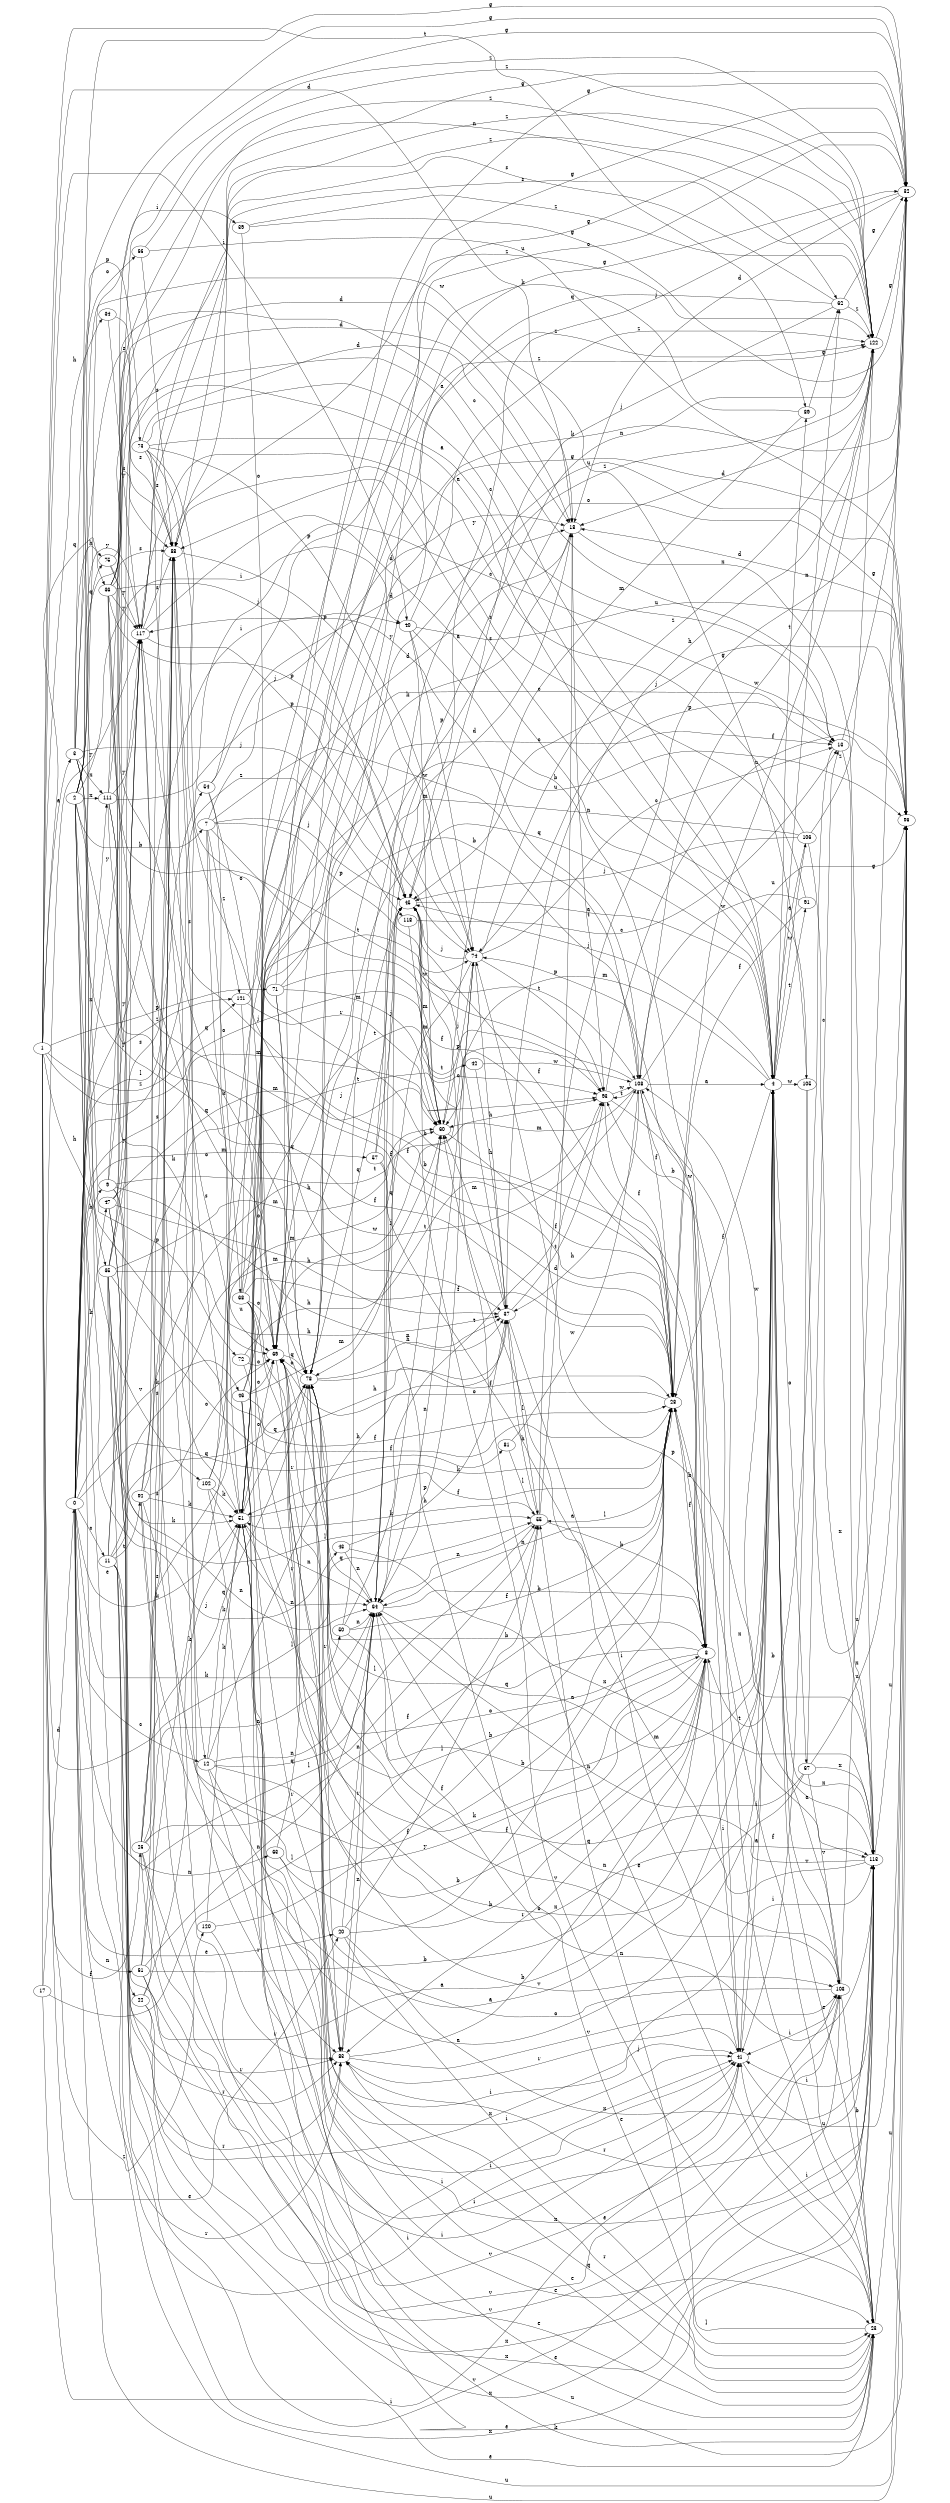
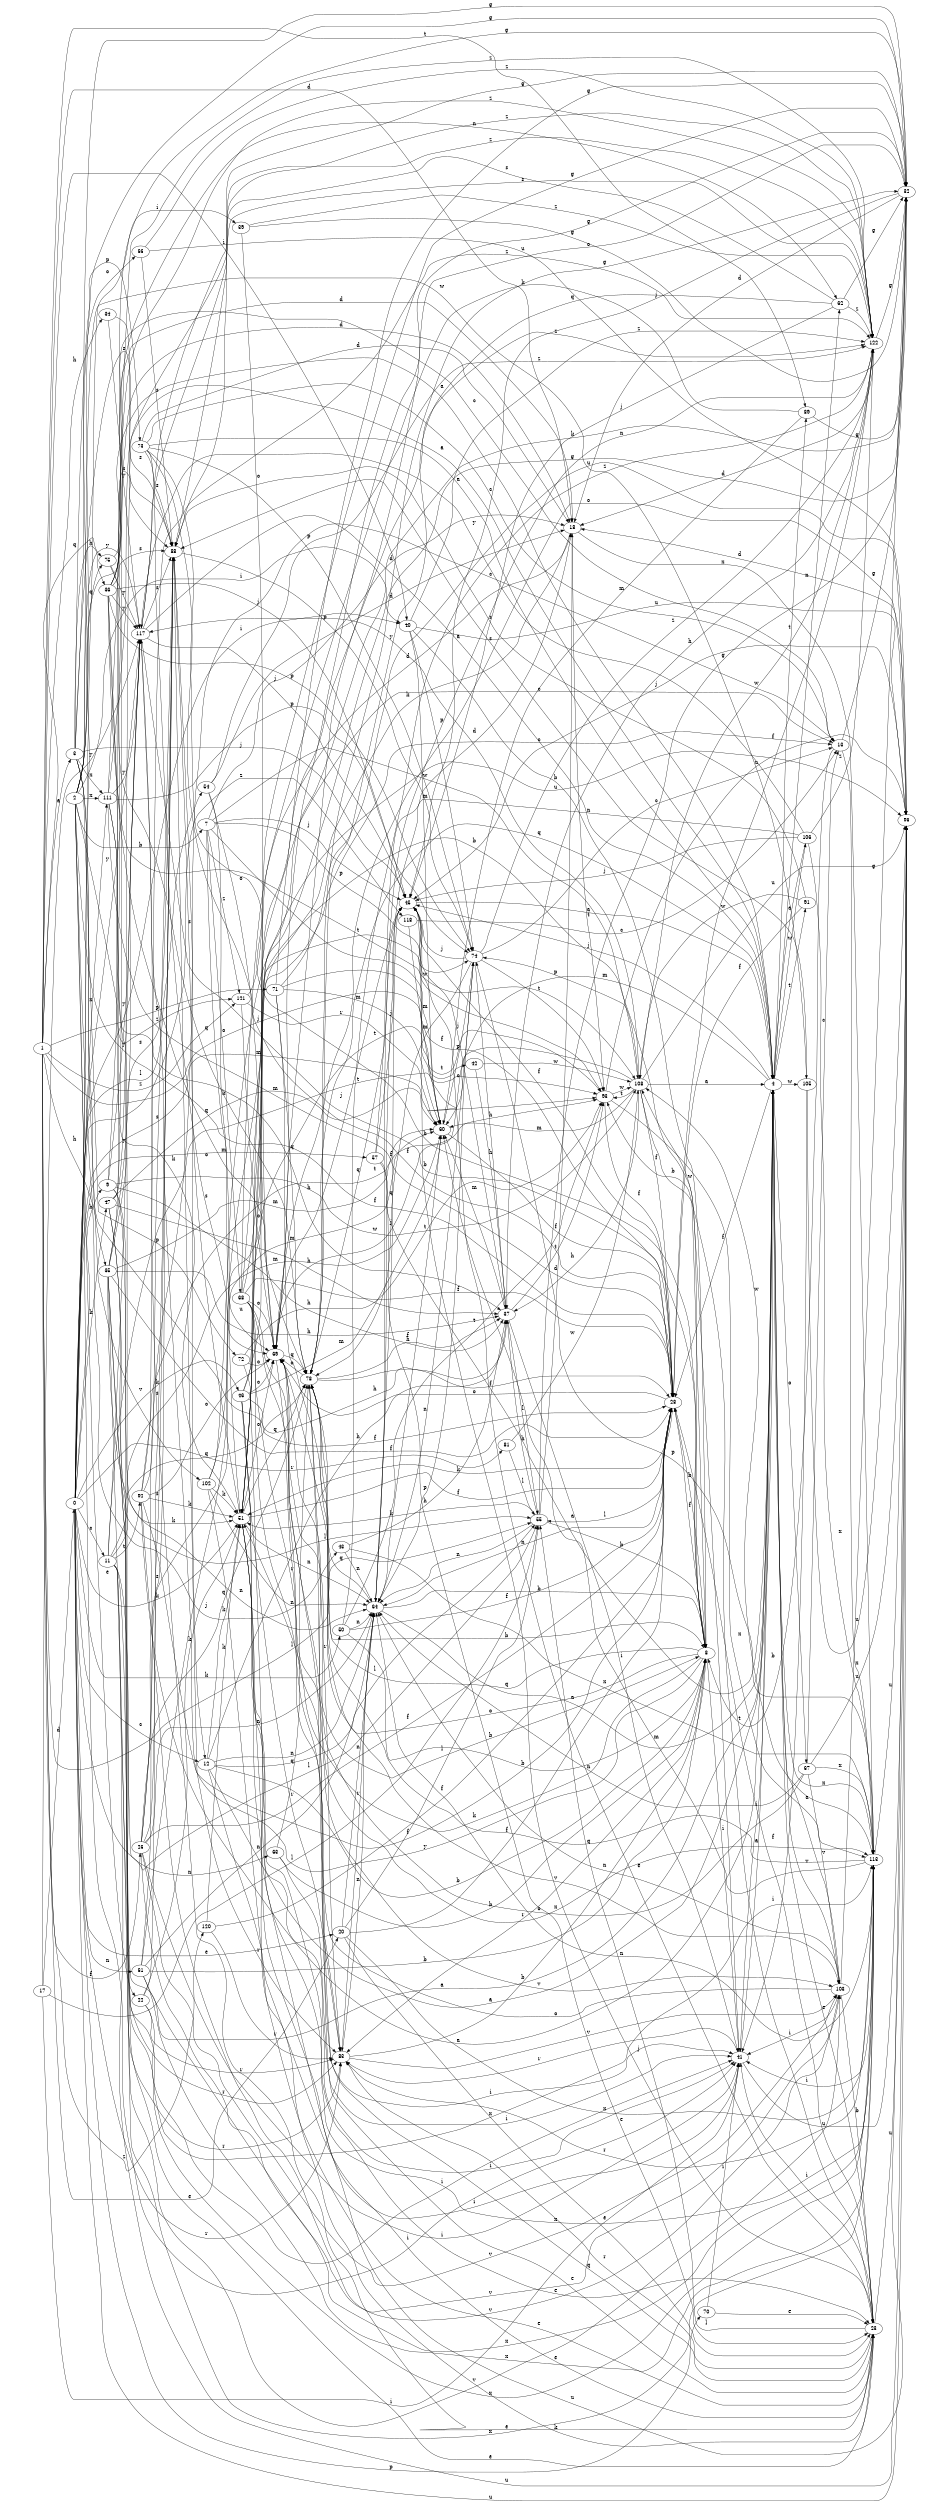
(823, 360) -> (886, 434)
(662, 718) -> none
(408, 1336) -> (408, 1336)
none -> (706, 2312)
